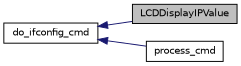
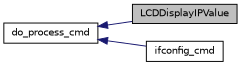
(51, 33) -> (51, 33)
(185, 51) -> (185, 51)
